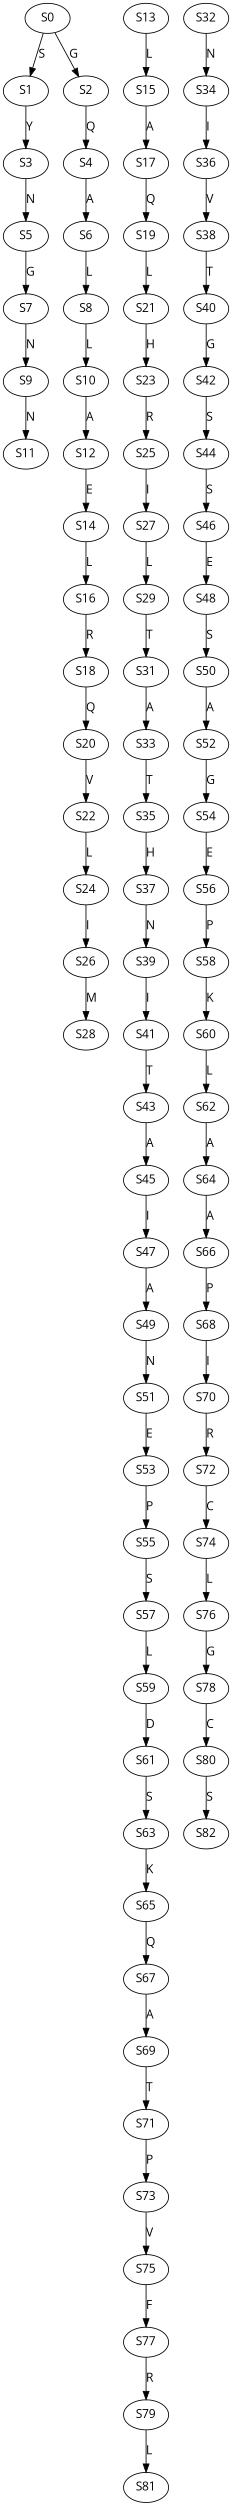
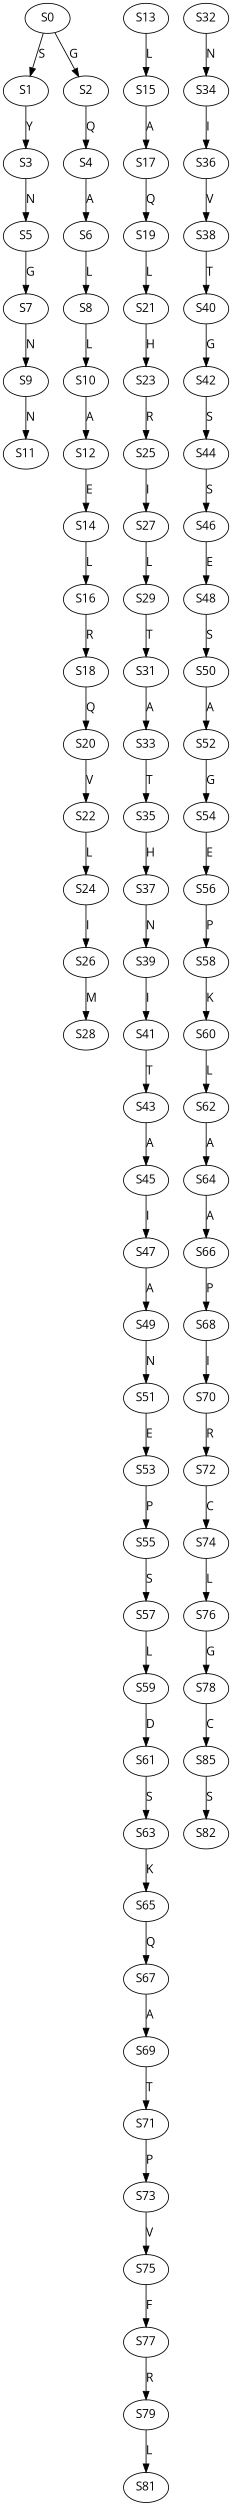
(206, 1761) -> (206, 1761)
